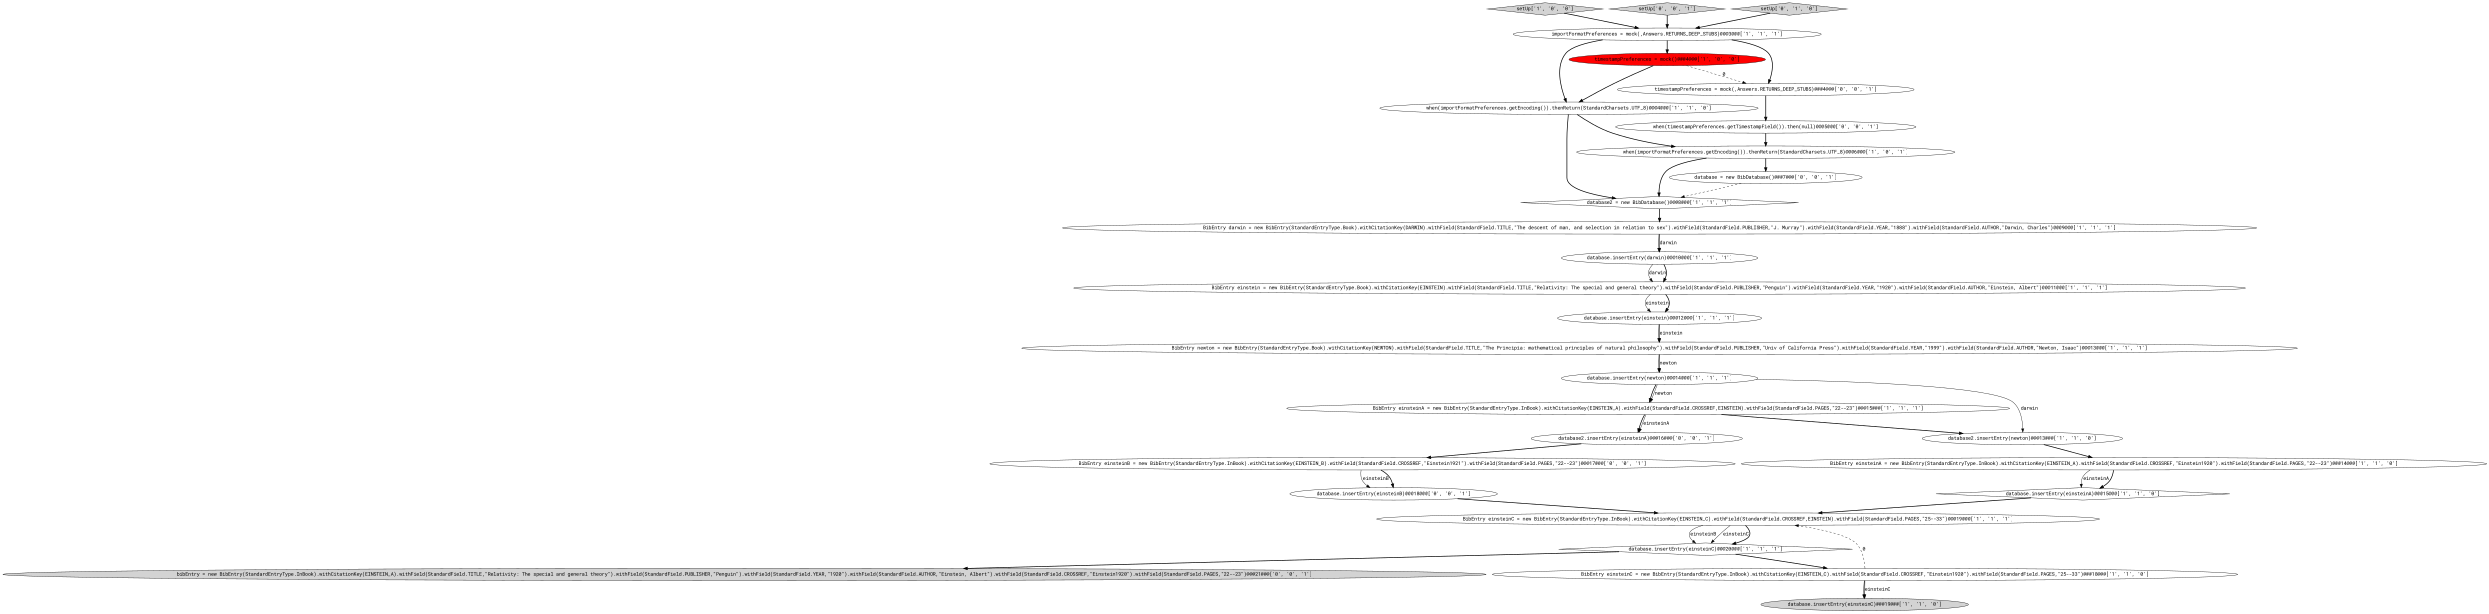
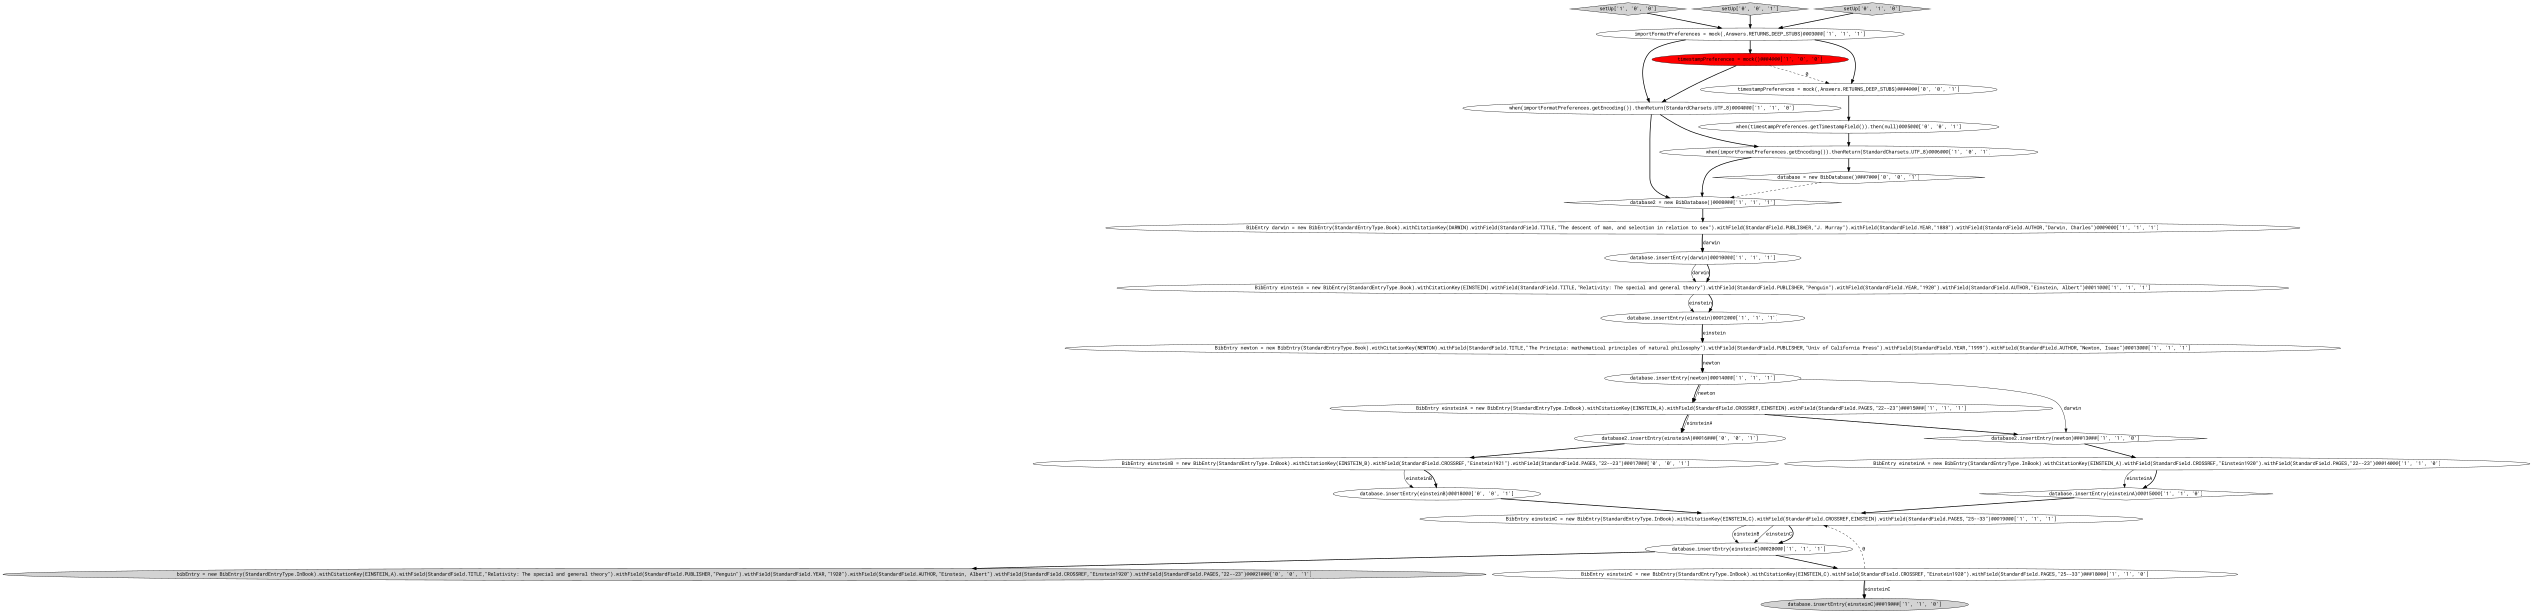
(1766, 177) -> (1849, 177)
(2022, 439) -> (2066, 439)
(1706, 549) -> (1749, 549)
